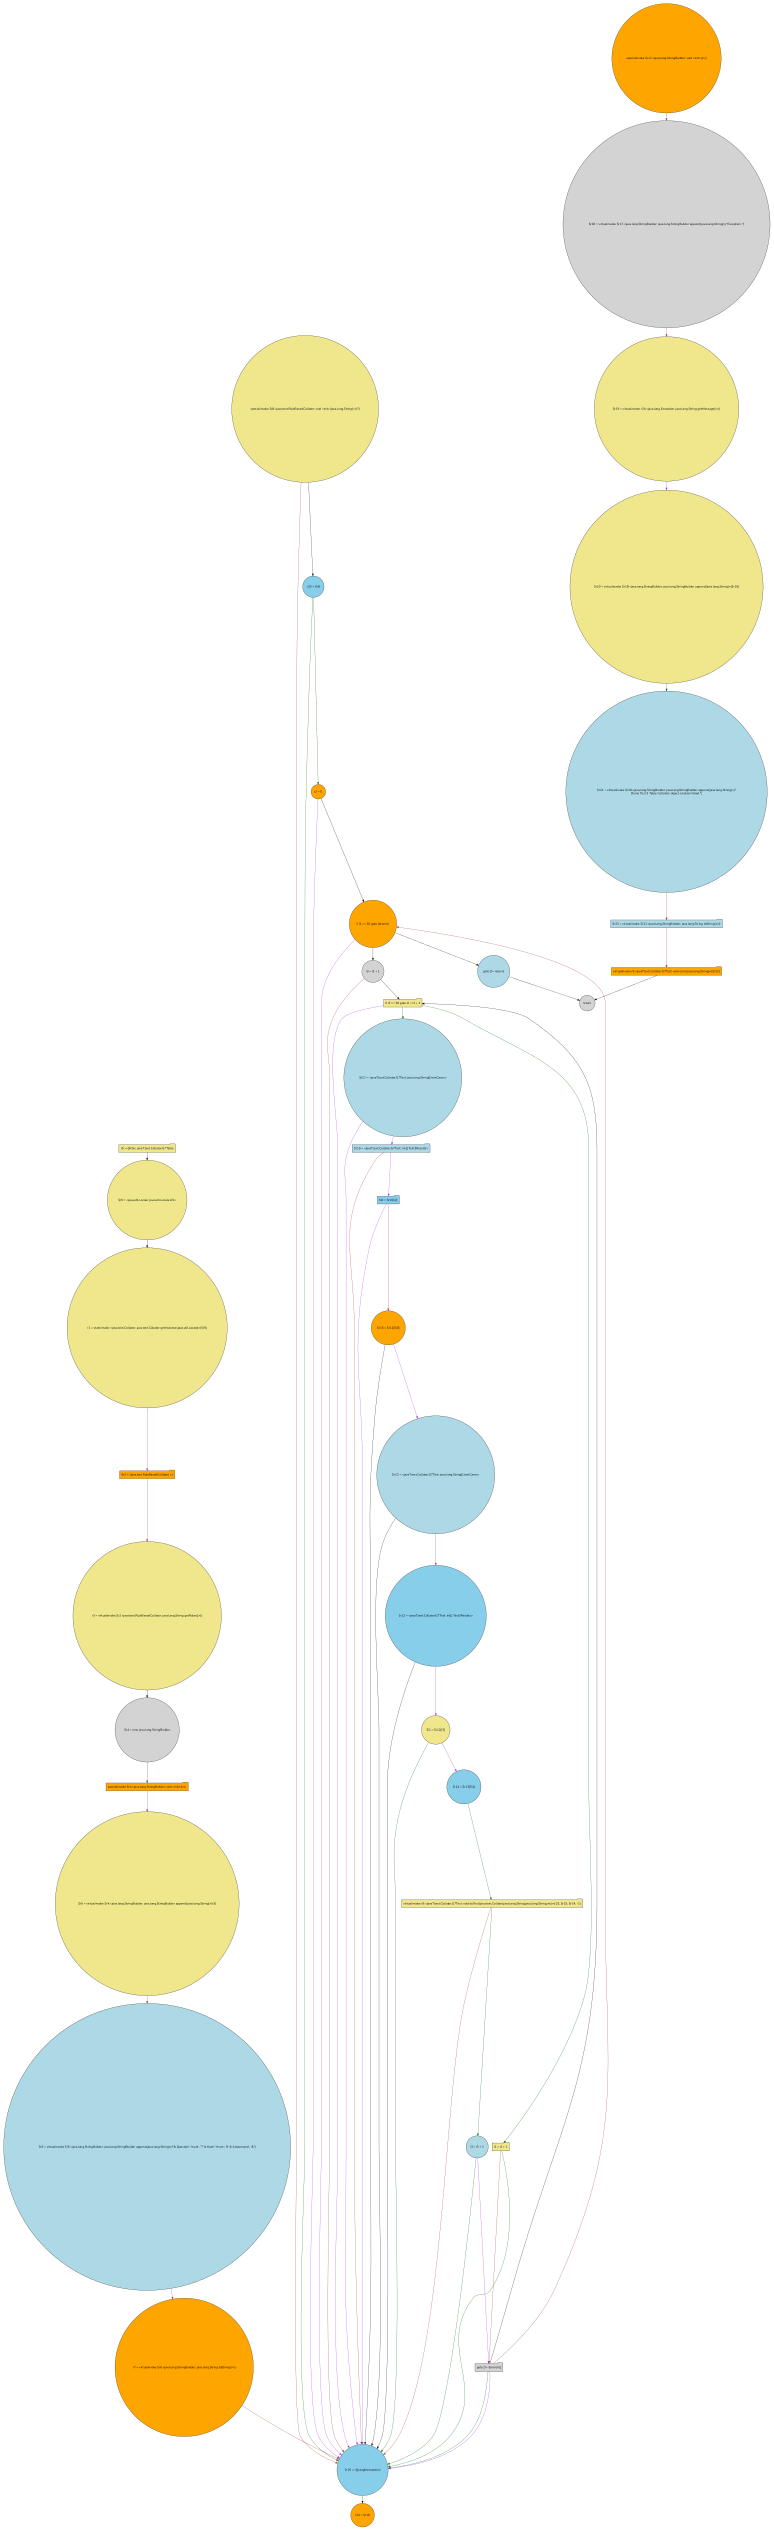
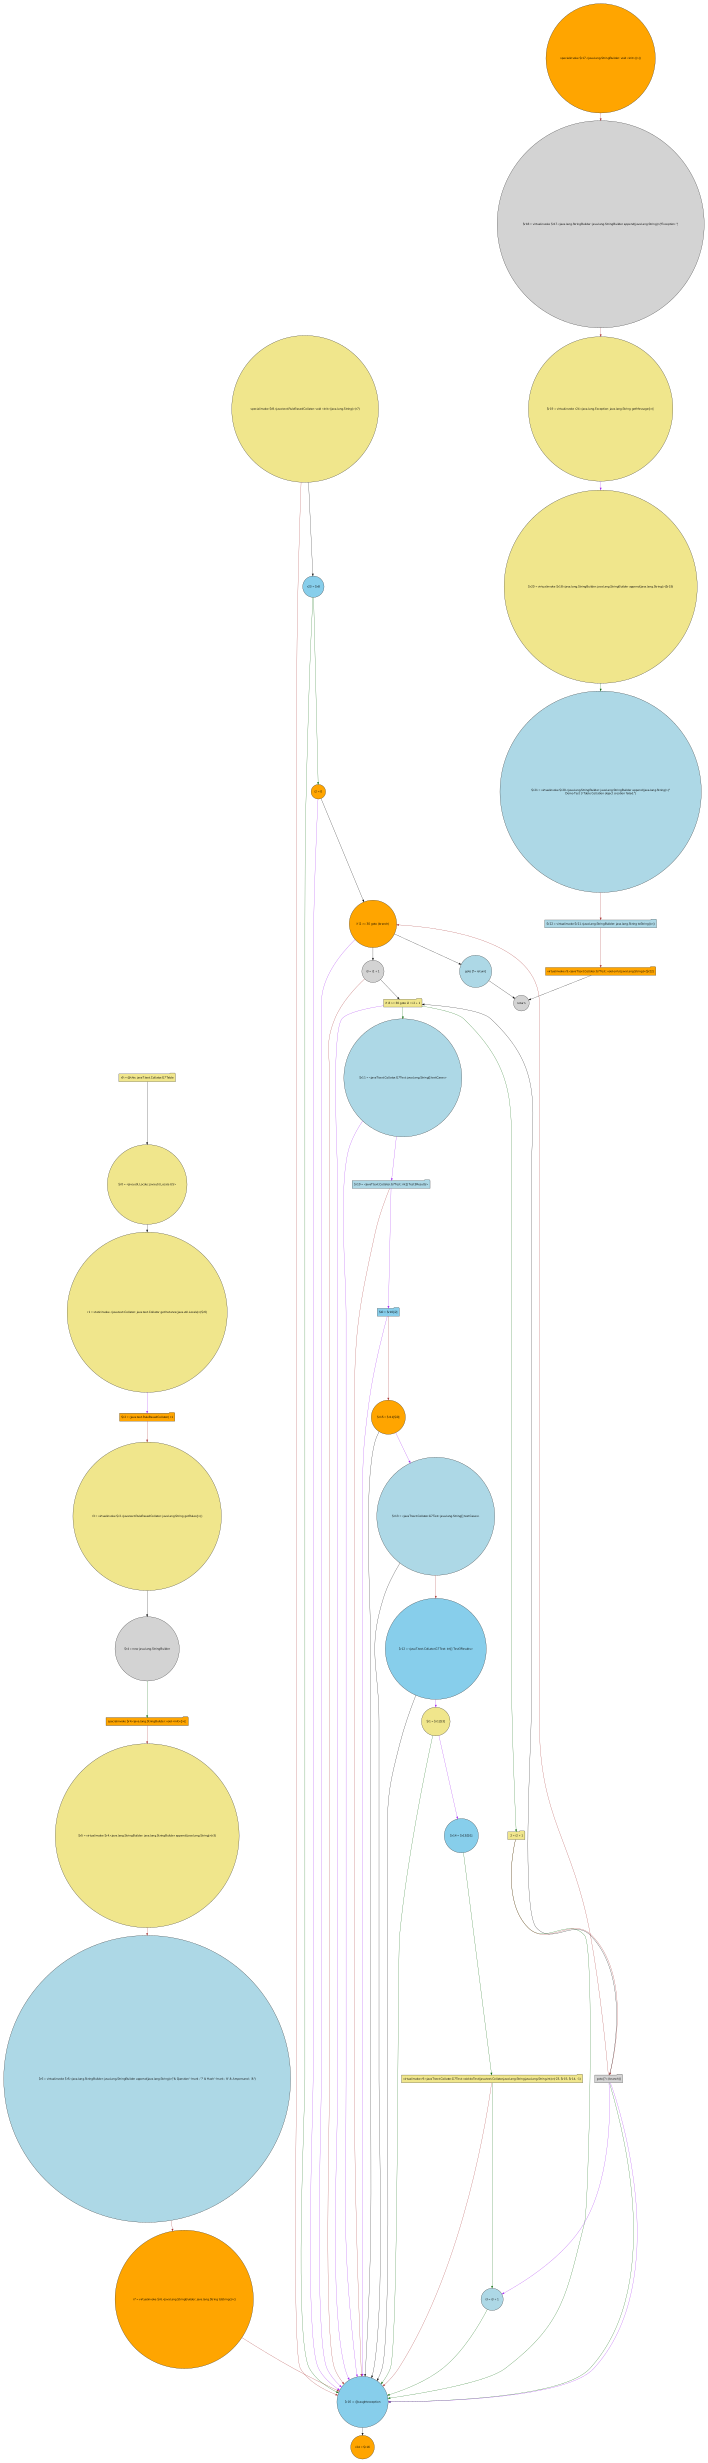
(483, 2260) -> (592, 2207)
